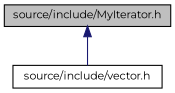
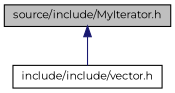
(88, 77) -> (88, 77)
